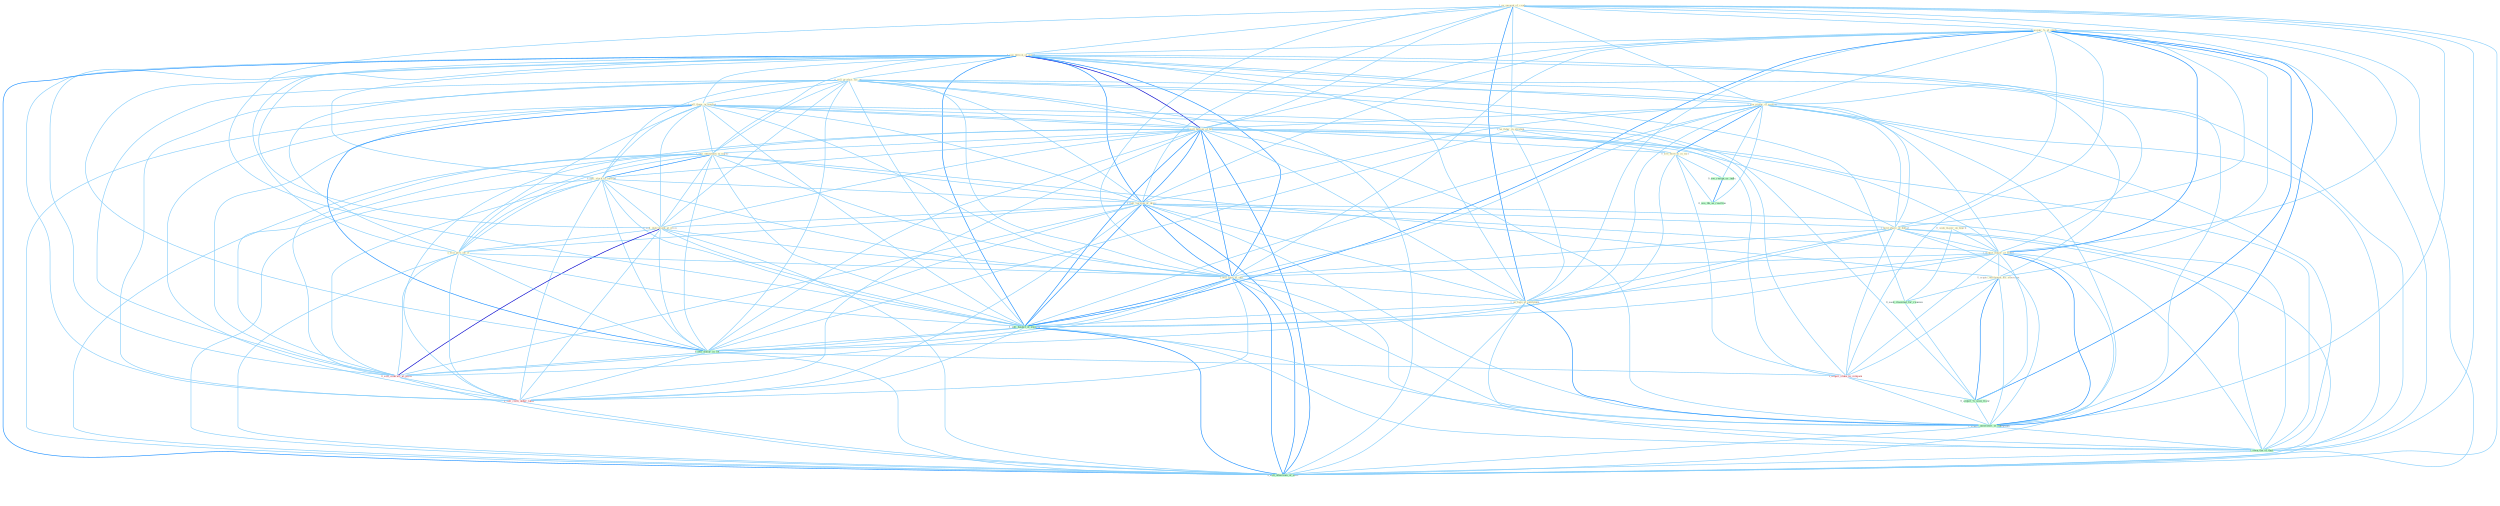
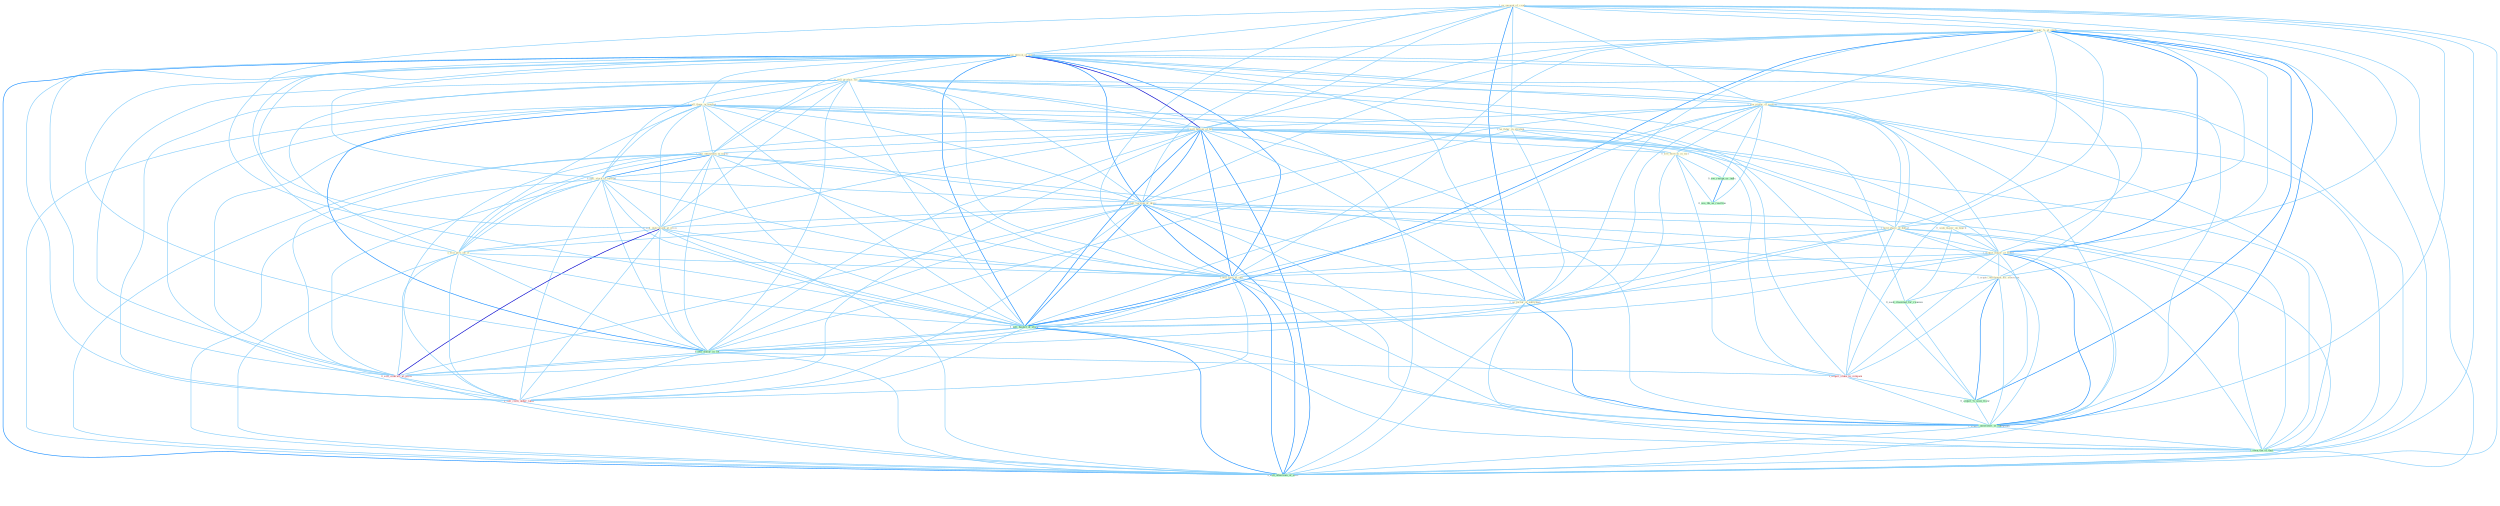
(1721, 128) -> (1721, 128)
(501, 175) -> (1753, 165)
(1525, 302) -> (1525, 302)
(1025, 327) -> (1025, 327)
